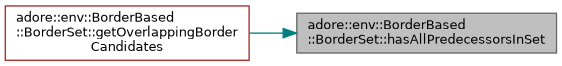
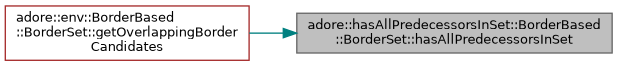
(427, 33) -> (454, 33)
